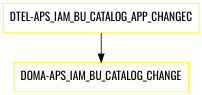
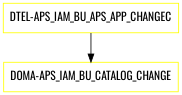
(101, 18) -> (91, 18)
